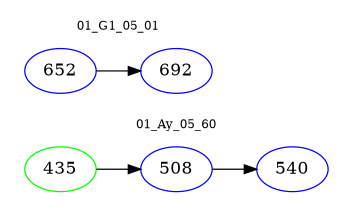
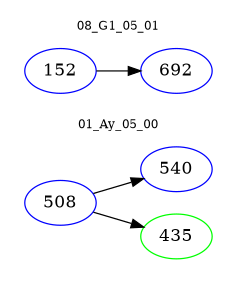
(118, 27) -> (118, 27)
(60, 71) -> (60, 71)
(176, 125) -> (118, 125)
(112, 169) -> (112, 218)
